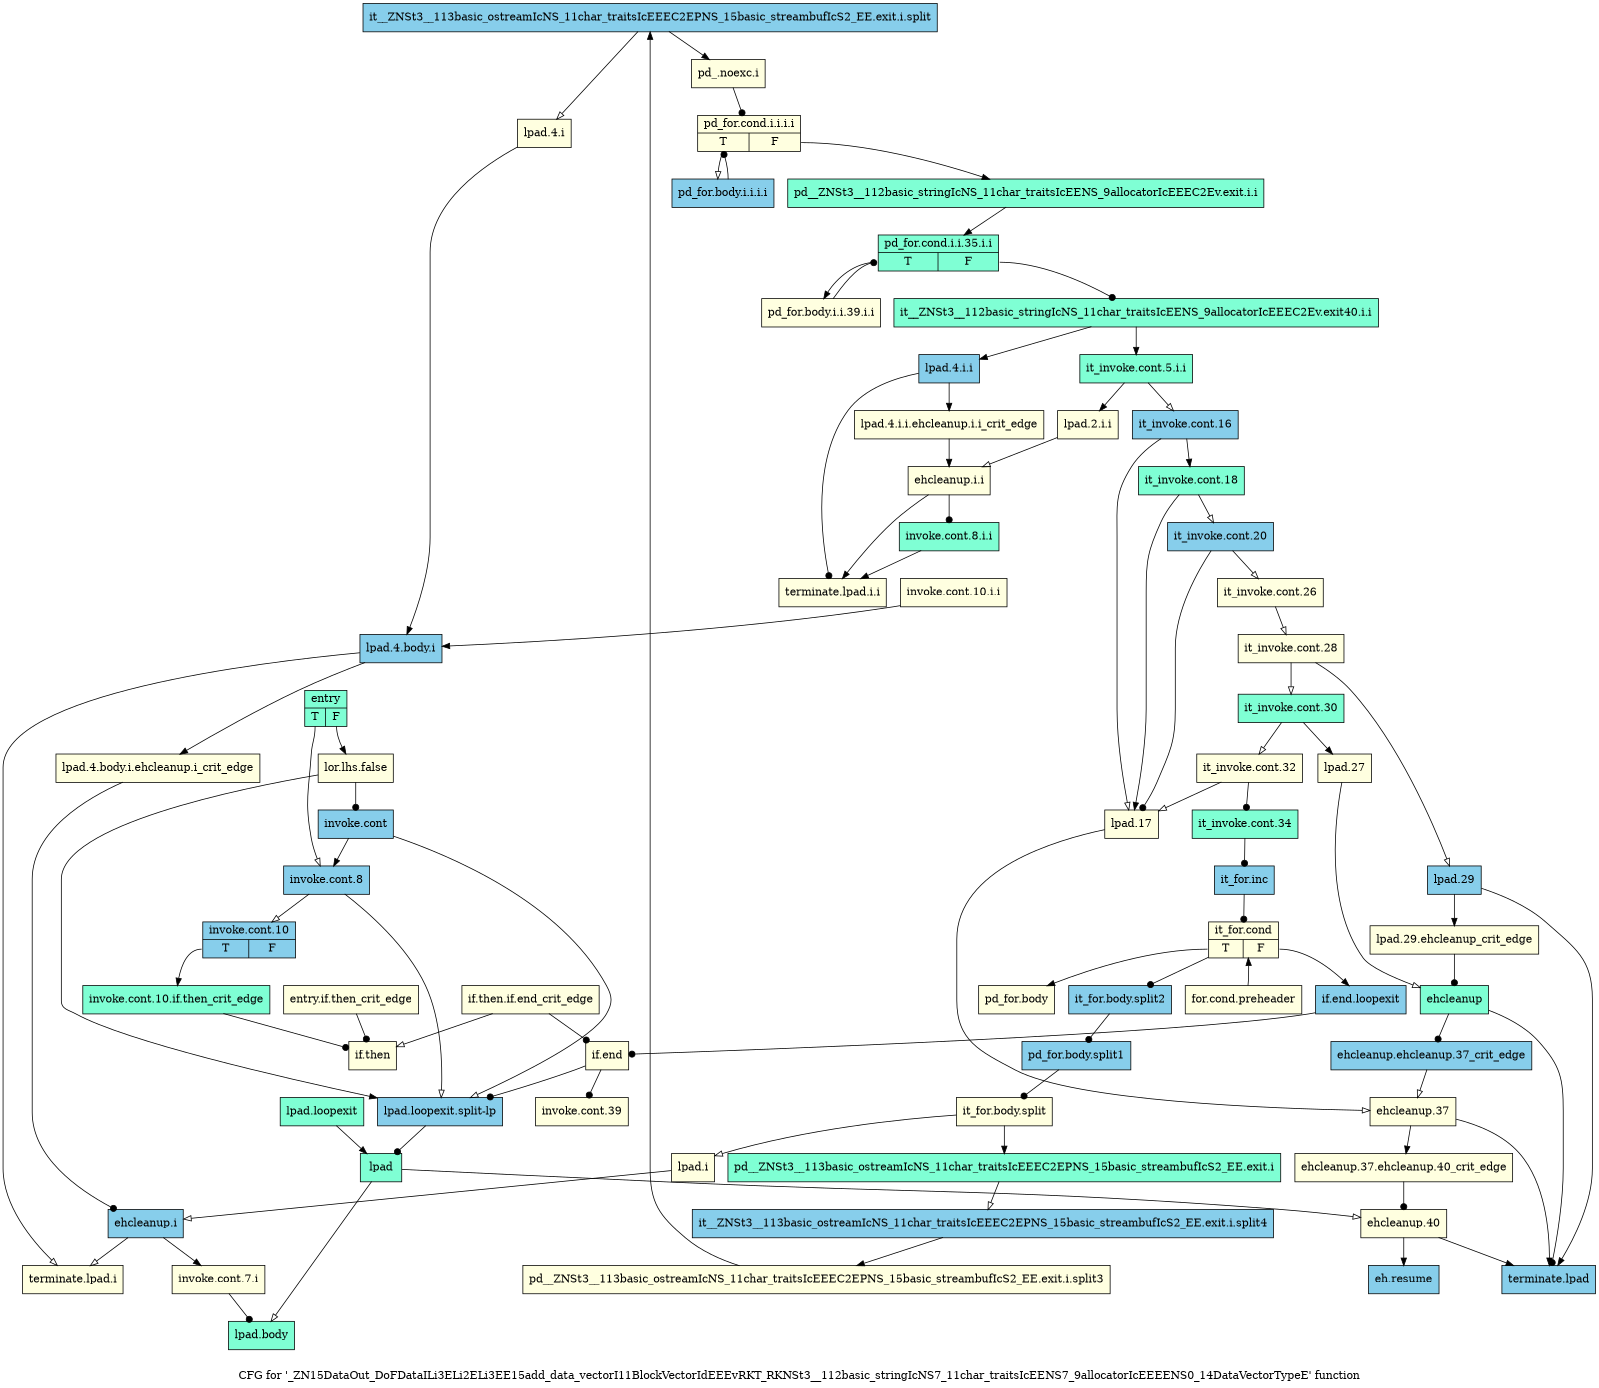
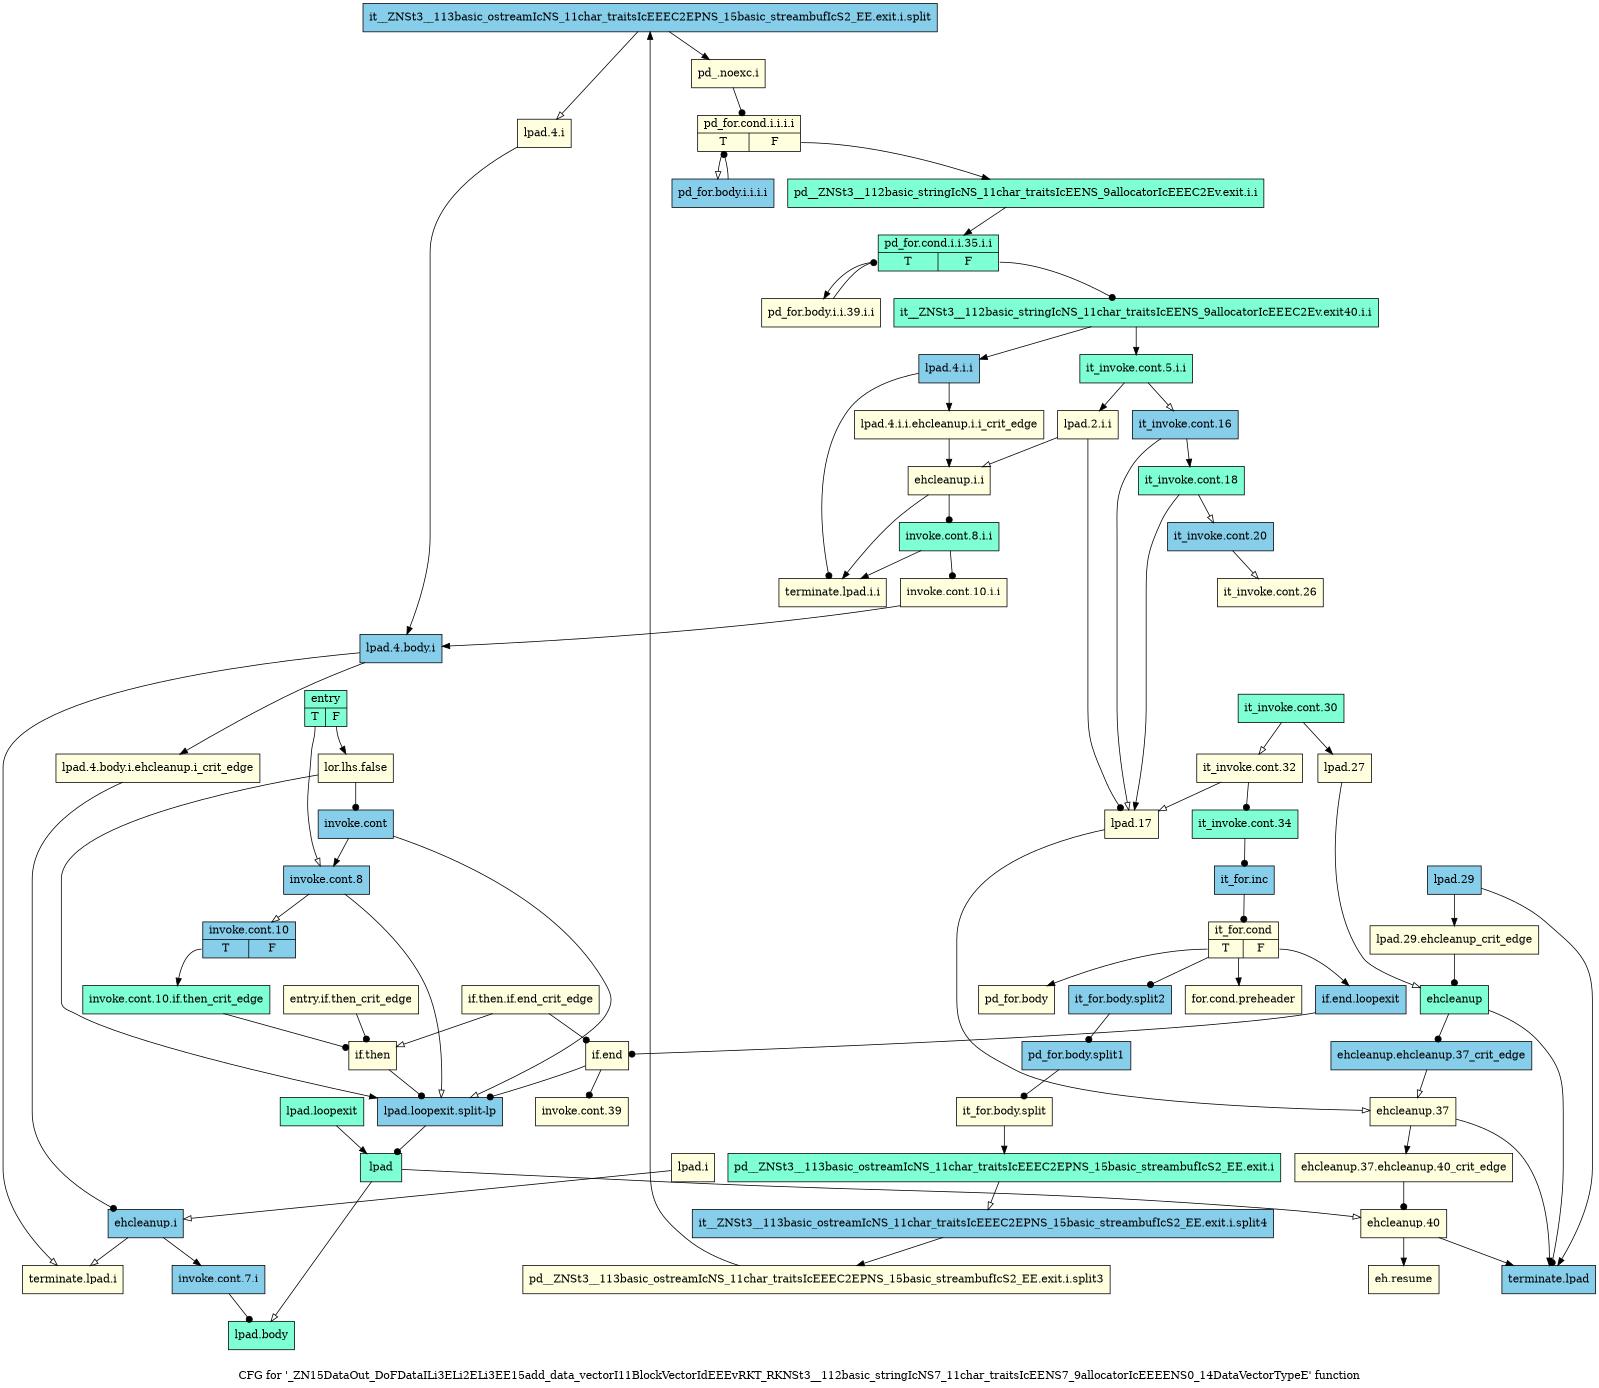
none -> (951, 562)
(1291, 649) -> none
(1175, 677) -> (1088, 625)
(1249, 976) -> (1238, 968)
none -> (404, 1082)
(838, 1128) -> none
(219, 1280) -> (219, 1280)
(1404, 1280) -> (1404, 1280)
